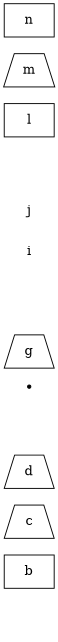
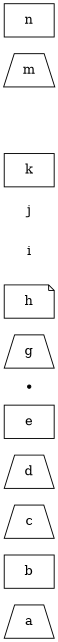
(29, 120) -> none
none -> (29, 170)
none -> (29, 302)
none -> (29, 422)
none -> (29, 622)
